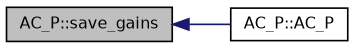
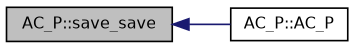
(89, 24) -> (89, 24)
